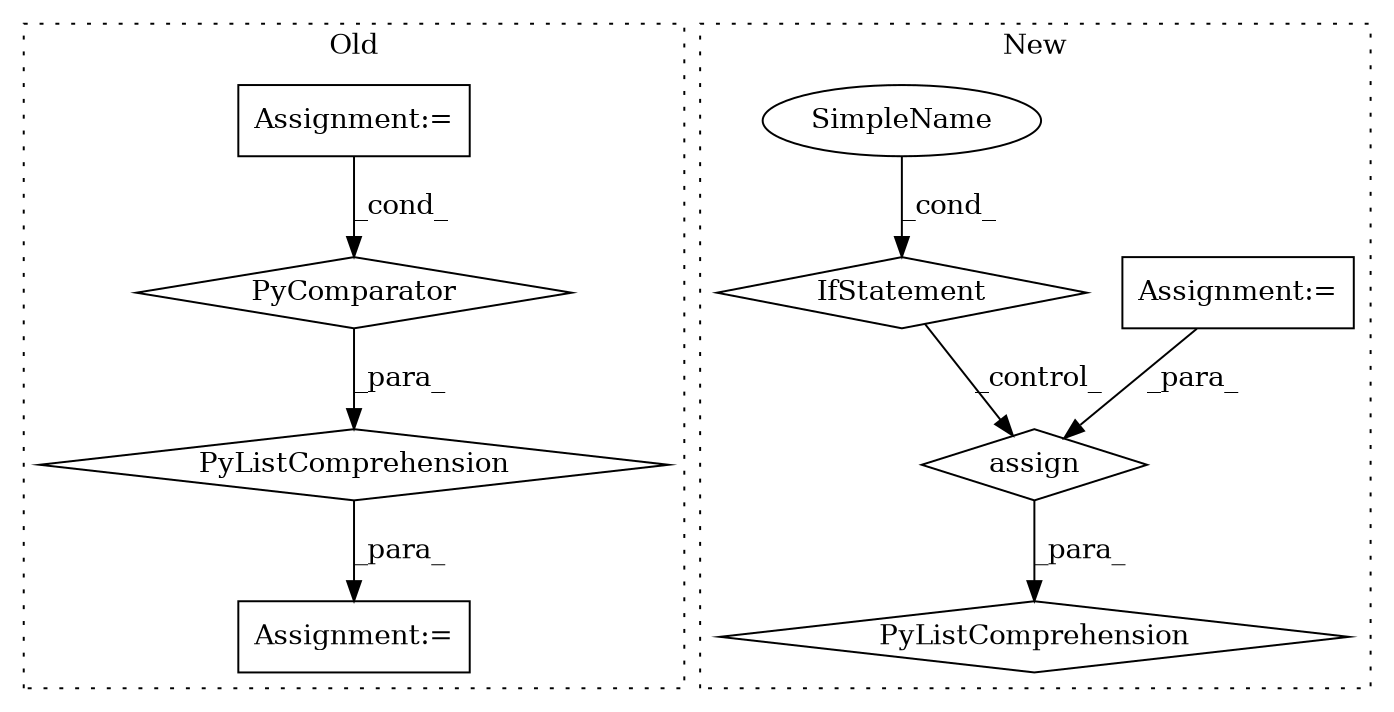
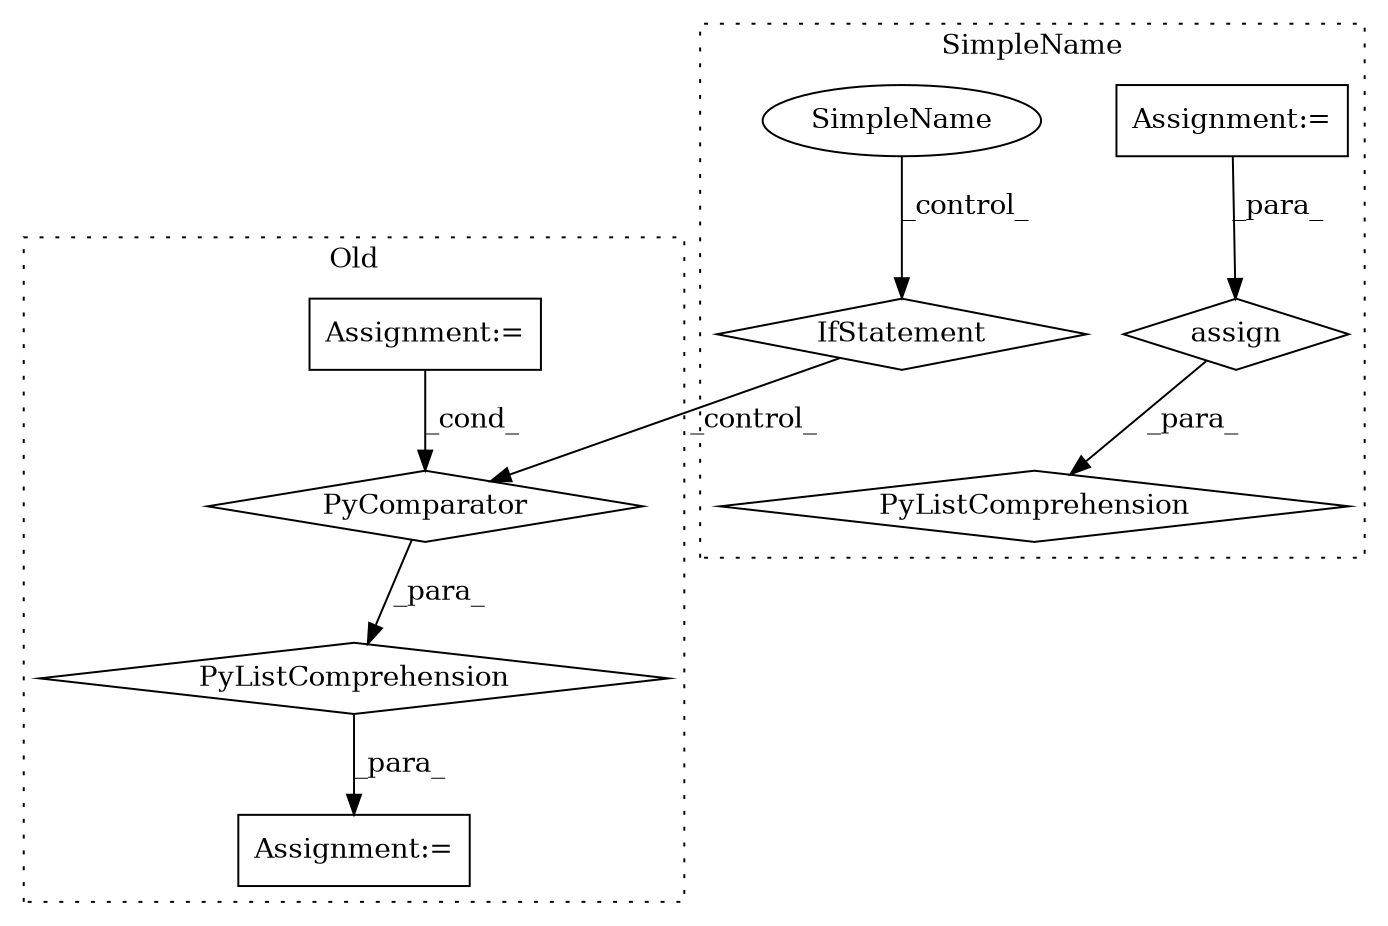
(1035, 46) -> (1032, 46)
(949, 207) -> (965, 207)
(963, 372) -> (666, 419)
